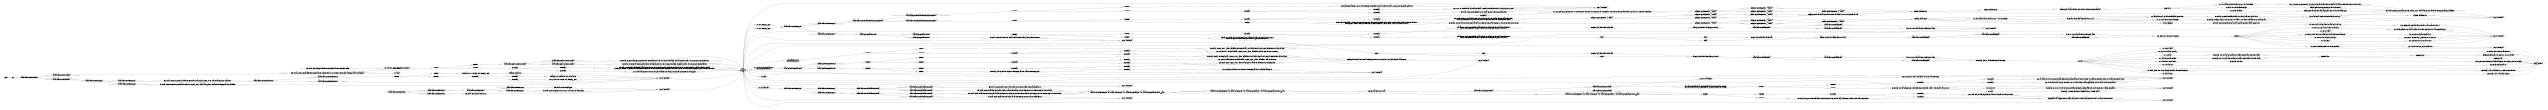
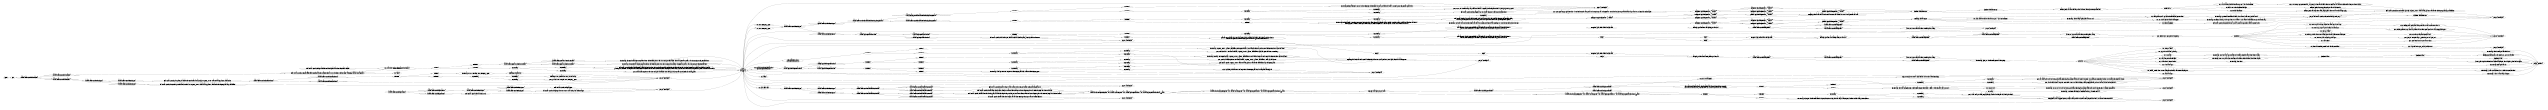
(2168, 23) -> (2168, 23)
